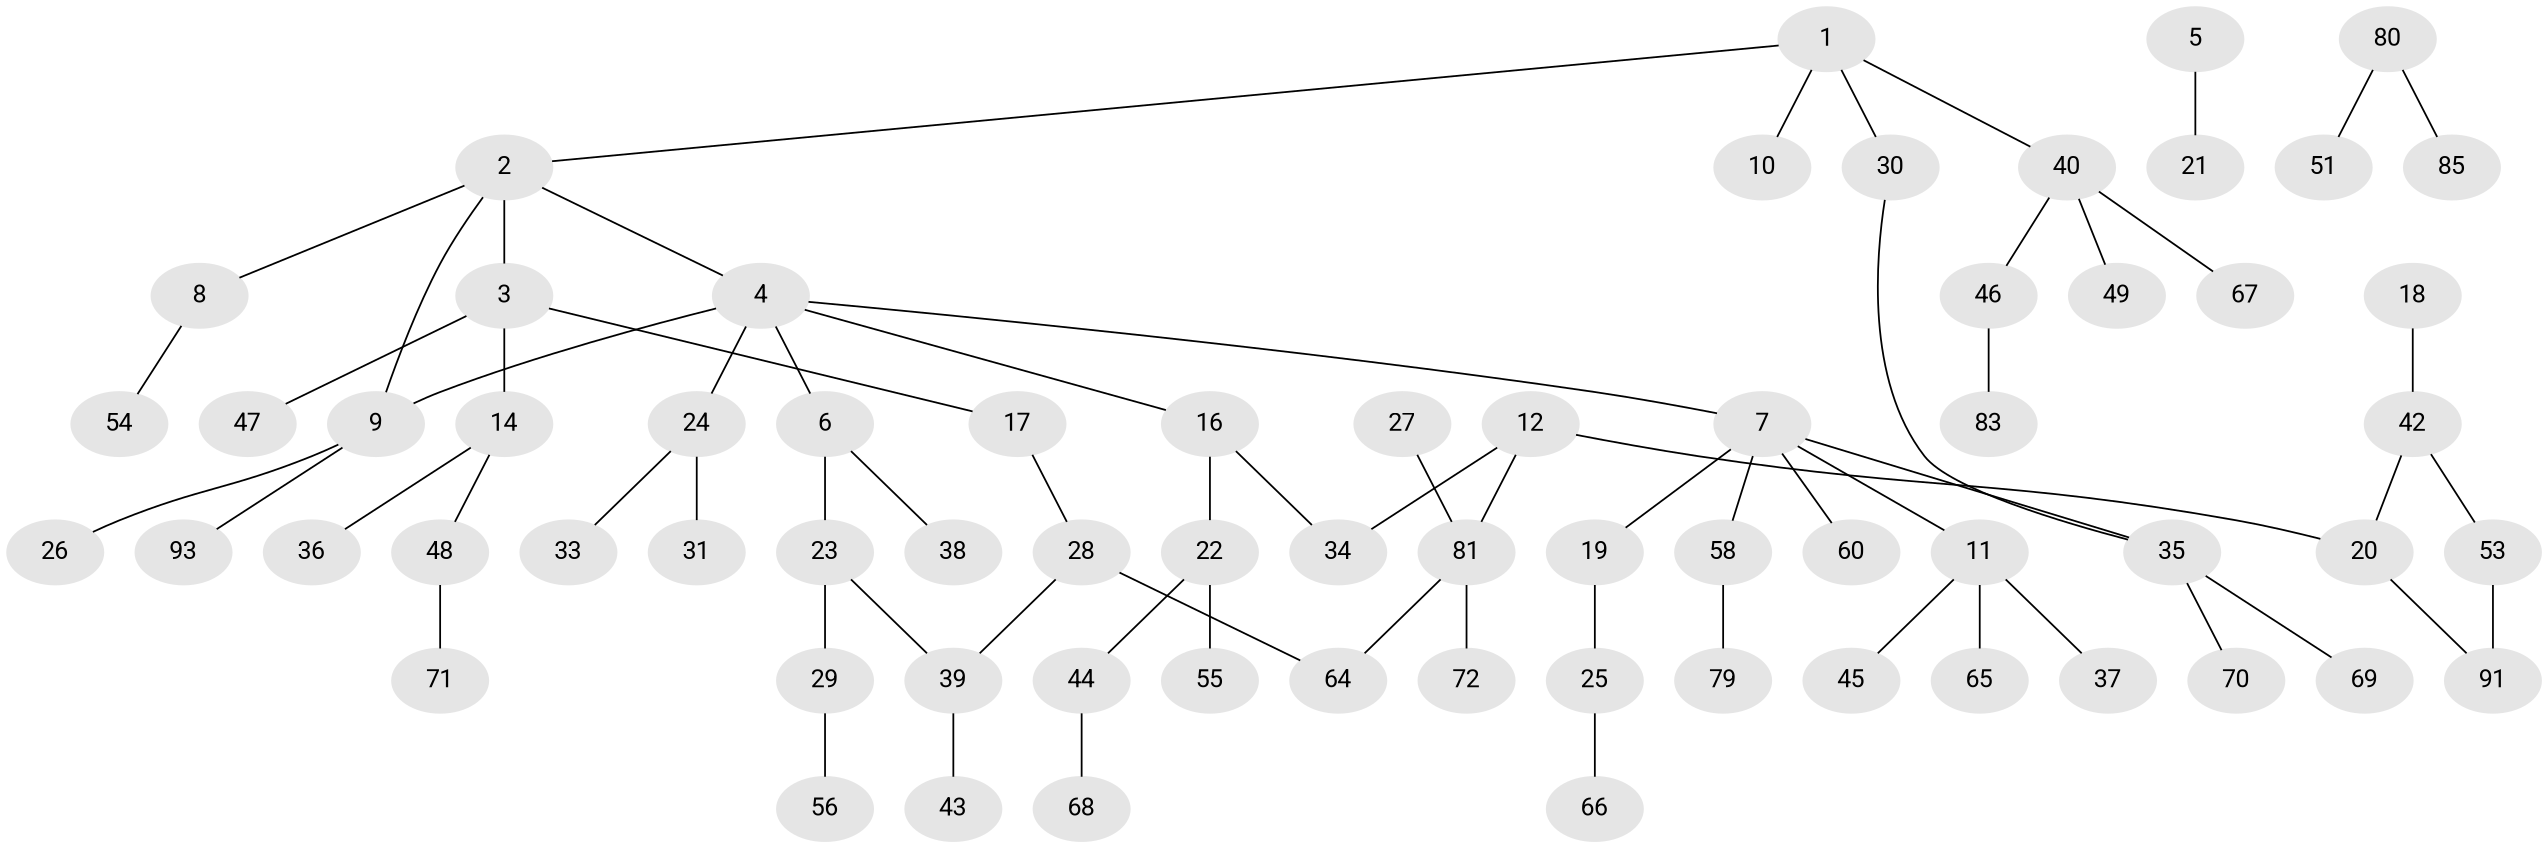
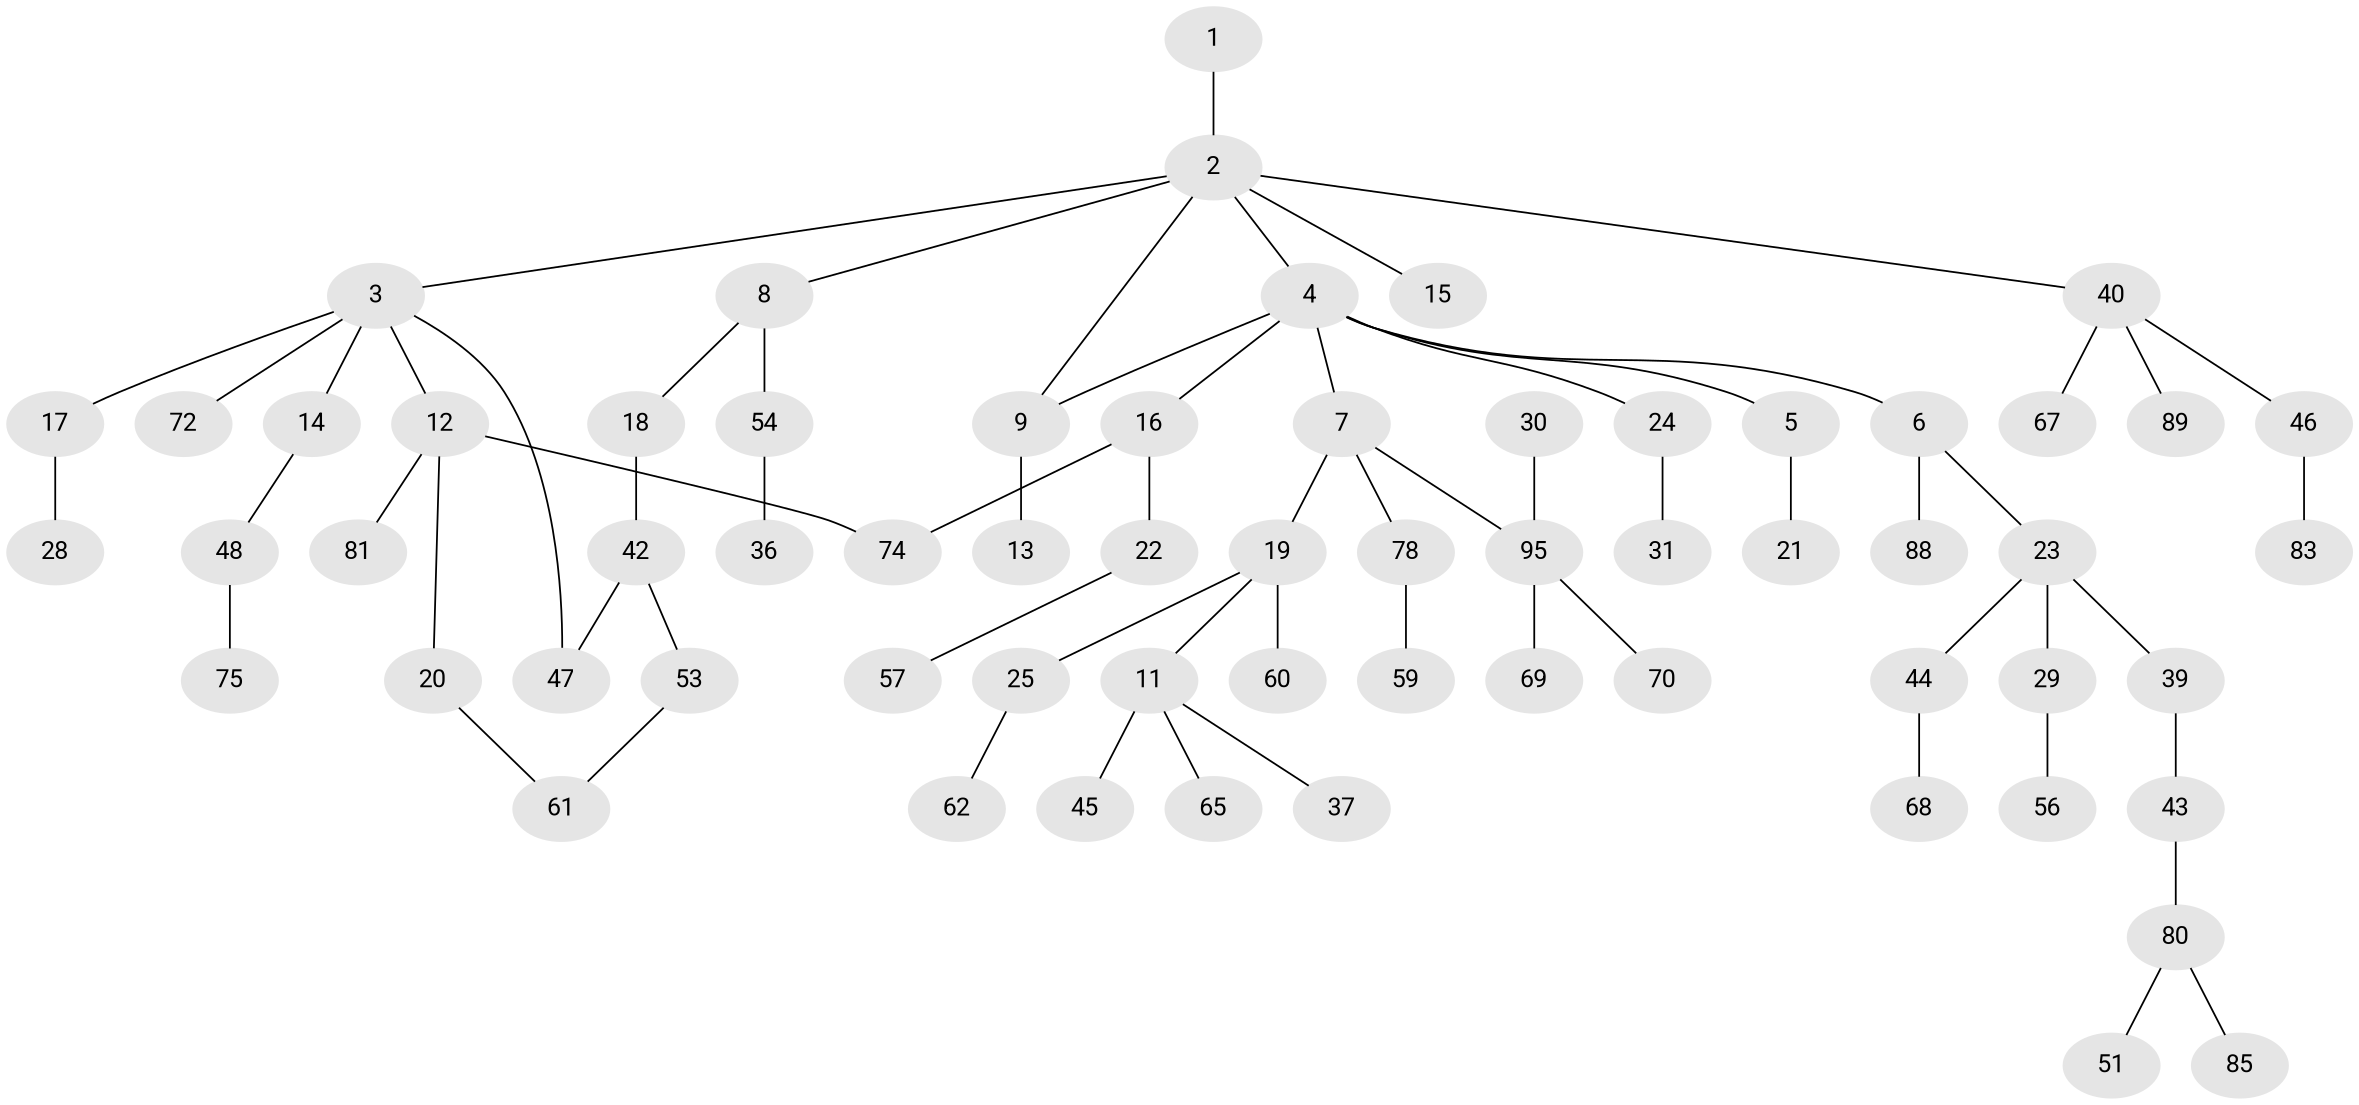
(1859, 103) -> none
(1947, 103) -> (1663, 232)
(1762, 168) -> none
none -> (1438, 296)
(2117, 296) -> (2176, 424)
none -> (408, 360)
none -> (701, 360)
none -> (1644, 371)
(1402, 424) -> none
(408, 488) -> (764, 488)
(1807, 488) -> (1278, 617)
(1871, 488) -> (1214, 616)
(2389, 488) -> (599, 616)
(55, 552) -> none
(184, 552) -> (1021, 552)
(568, 552) -> none
(953, 552) -> (1919, 552)
(1338, 552) -> (893, 552)
(1723, 552) -> (1406, 552)
(2172, 552) -> (1534, 552)
(1018, 616) -> none
(1146, 616) -> (1983, 616)
(1467, 617) -> (280, 360)
(440, 681) -> (230, 681)
(1210, 681) -> (893, 681)
(1338, 681) -> none
(1723, 681) -> (1406, 681)
(2493, 681) -> (561, 809)
(1595, 809) -> (957, 809)
none -> (2176, 873)
